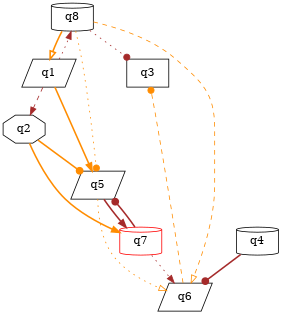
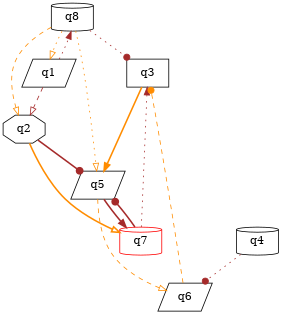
(57, 41) -> (57, 41)
(88, 97) -> (88, 97)
(38, 98) -> (38, 98)
(214, 116) -> (16, 60)
(72, 125) -> (125, 125)
(57, 154) -> (57, 154)
(62, 195) -> (62, 195)
(112, 255) -> (112, 255)
(161, 266) -> (144, 161)
(224, 267) -> (224, 267)
